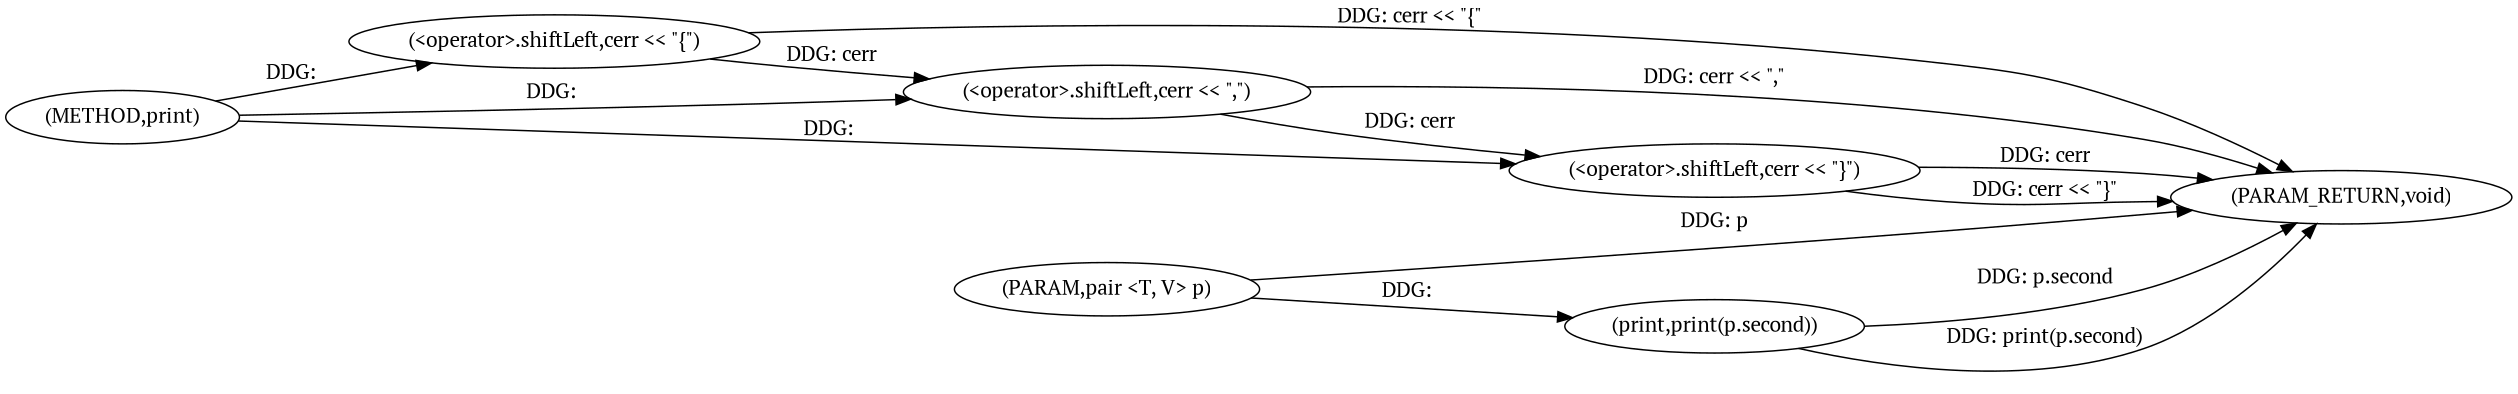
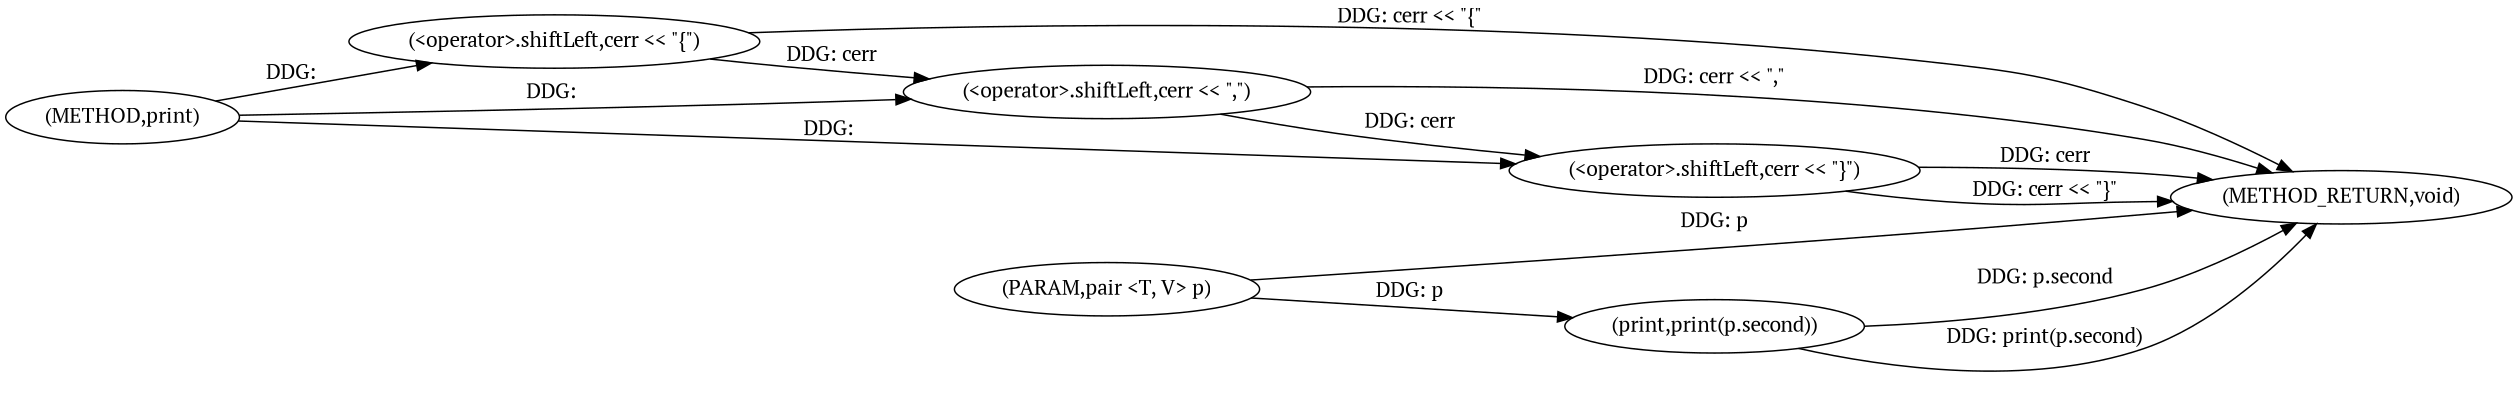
(2341, 197) -> (2341, 197)
(1410, 291) -> (1410, 291)
